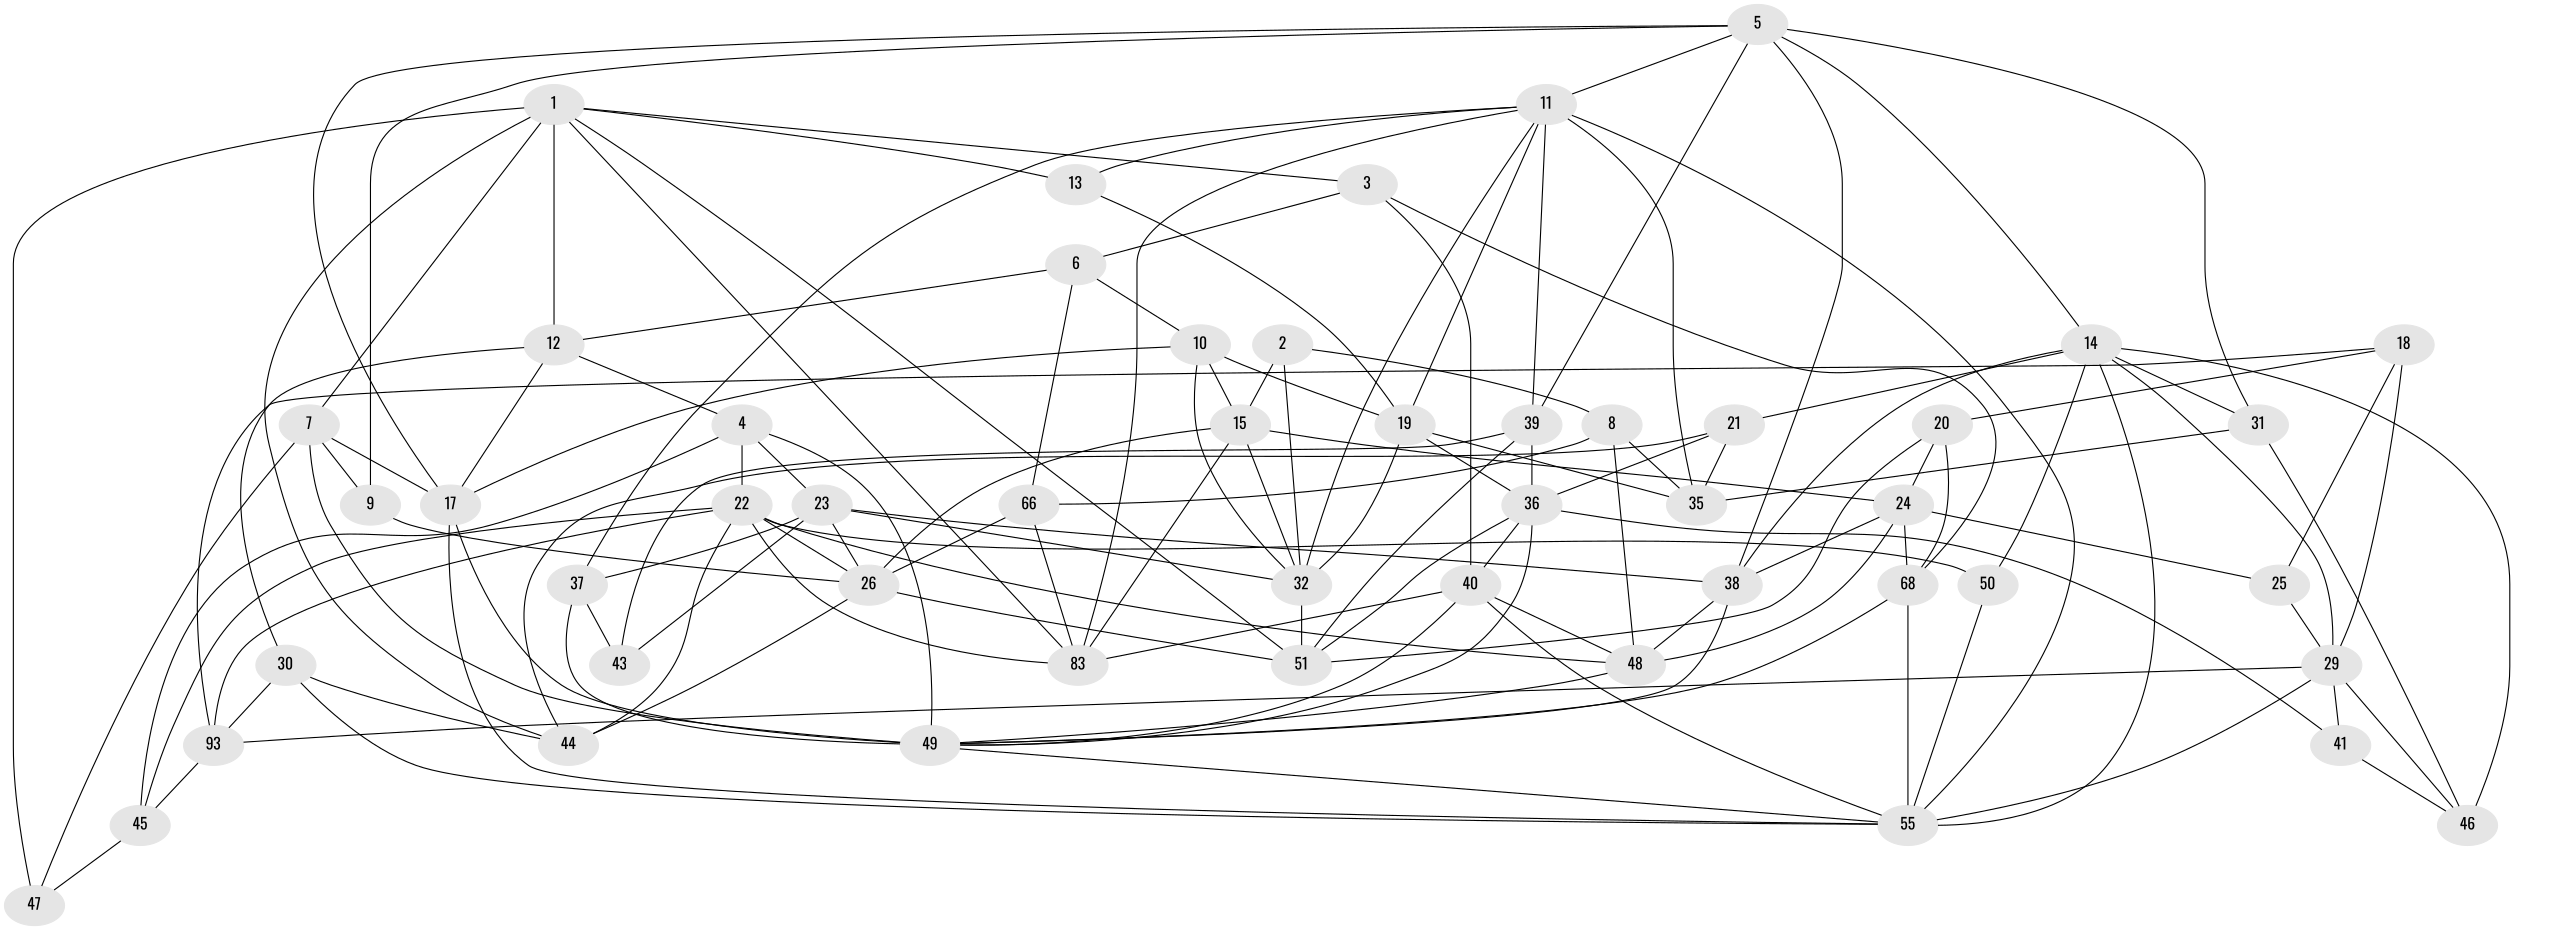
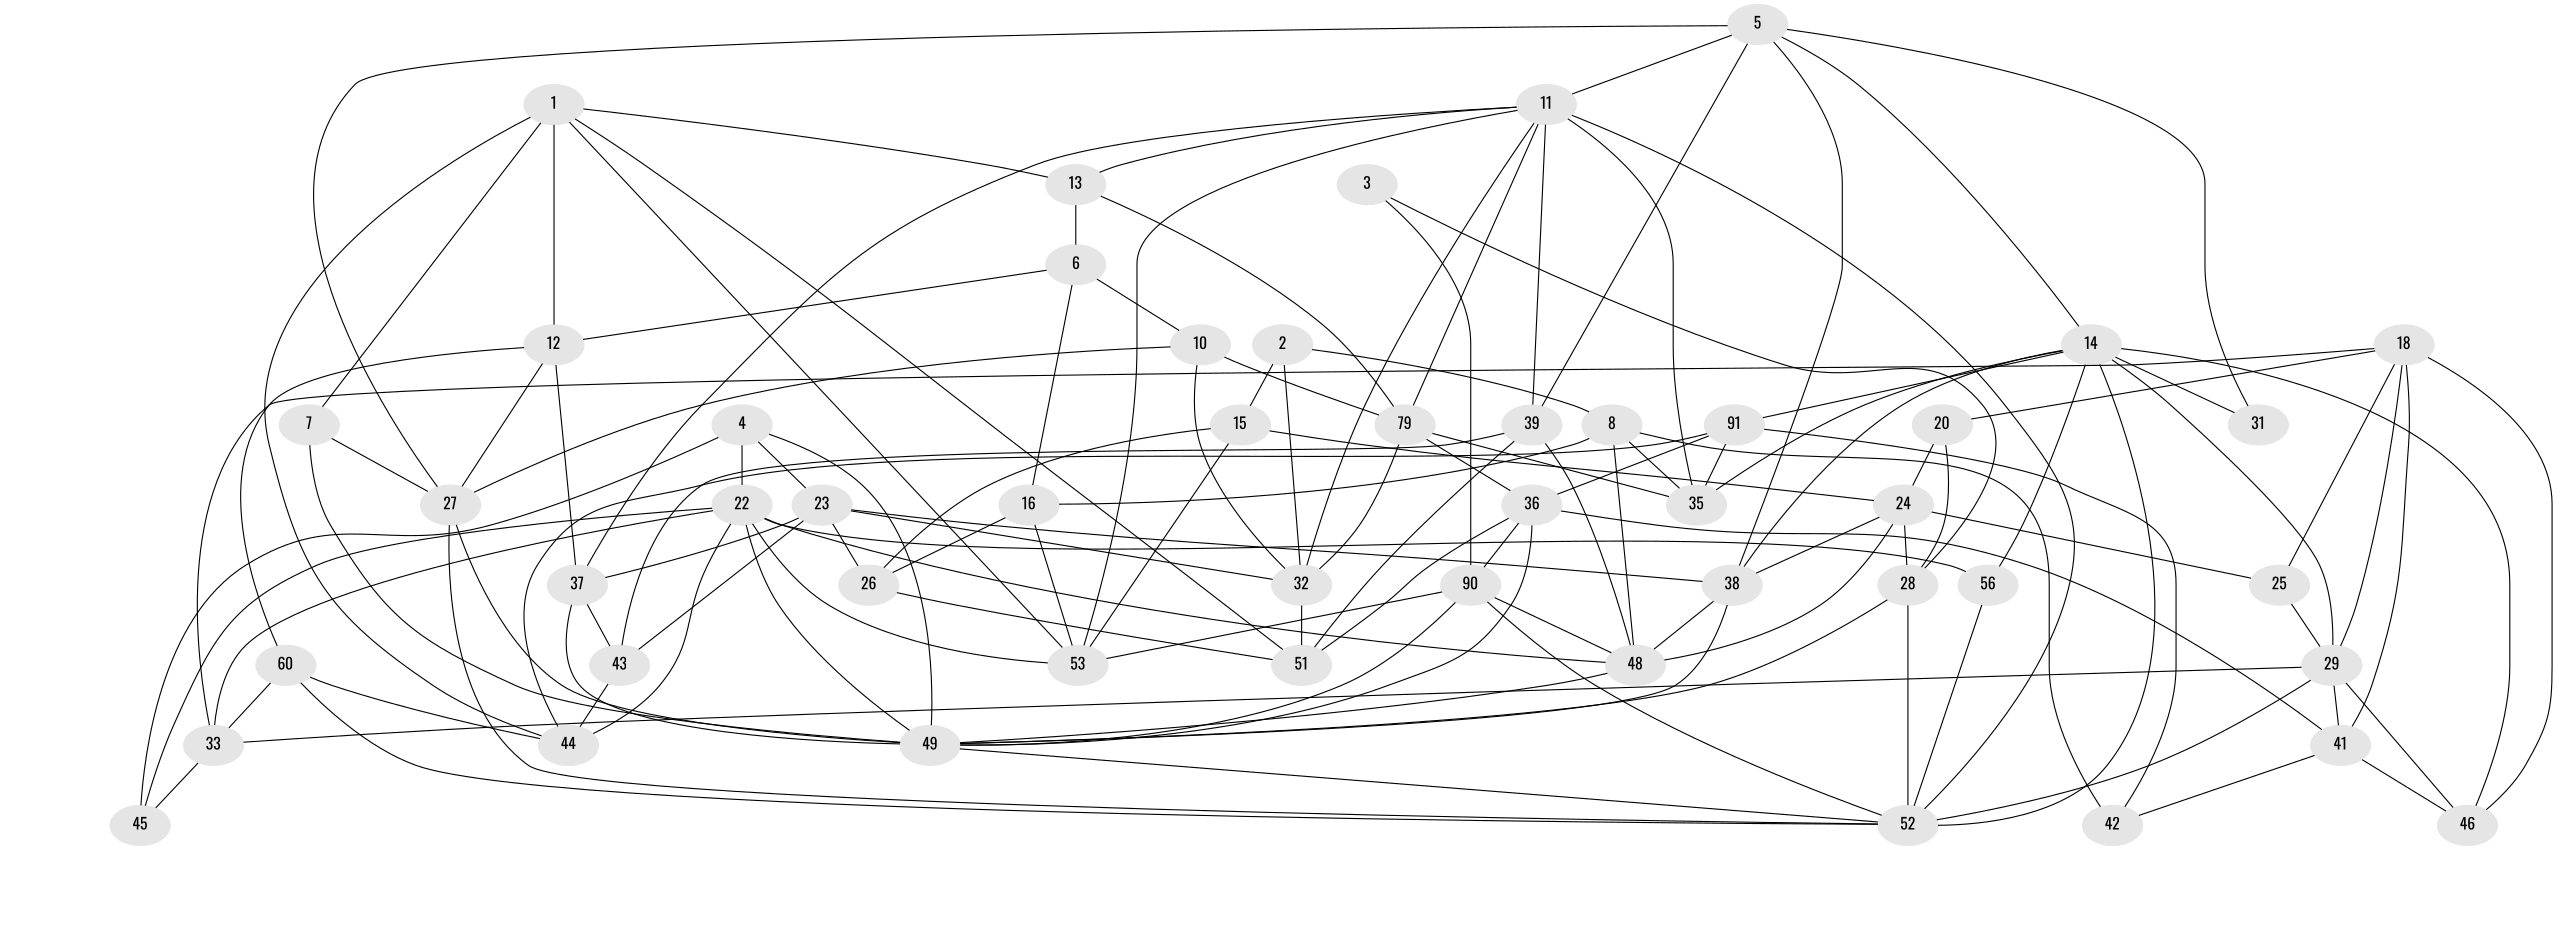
(961, 145) -> none
(1222, 225) -> (1076, 225)
(1220, 385) -> none
(662, 391) -> (566, 465)
(1405, 425) -> (1405, 425)
(1734, 425) -> (1734, 425)
(1977, 465) -> (1872, 402)
(1532, 471) -> (1592, 530)
(370, 505) -> none
(451, 505) -> (451, 505)
(1029, 505) -> (1029, 505)
(1271, 505) -> none
(805, 545) -> (808, 642)
none -> (2401, 550)
(1471, 585) -> (1471, 585)
(1908, 585) -> (1908, 585)
(1988, 585) -> (1988, 585)
(2369, 622) -> (2552, 567)
(1666, 627) -> none
(286, 665) -> (286, 665)
(1078, 665) -> (1078, 665)
(723, 671) -> (589, 713)
(214, 745) -> (214, 745)
(1908, 825) -> (1908, 825)
none -> (2113, 825)
(34, 906) -> none
